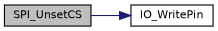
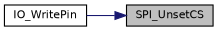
(105, 16) -> (101, 16)
